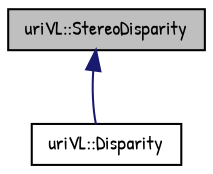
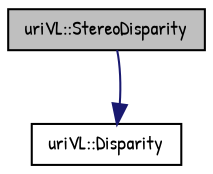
(93, 98) -> (120, 77)
